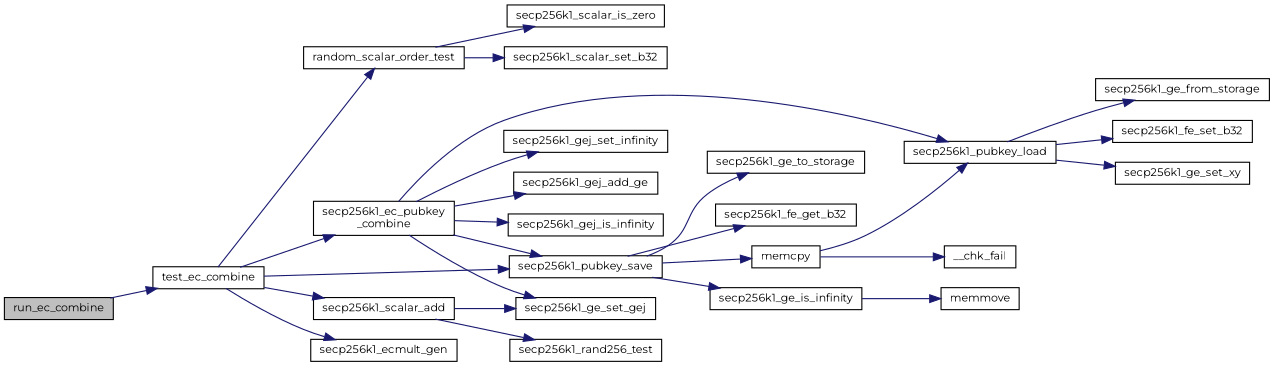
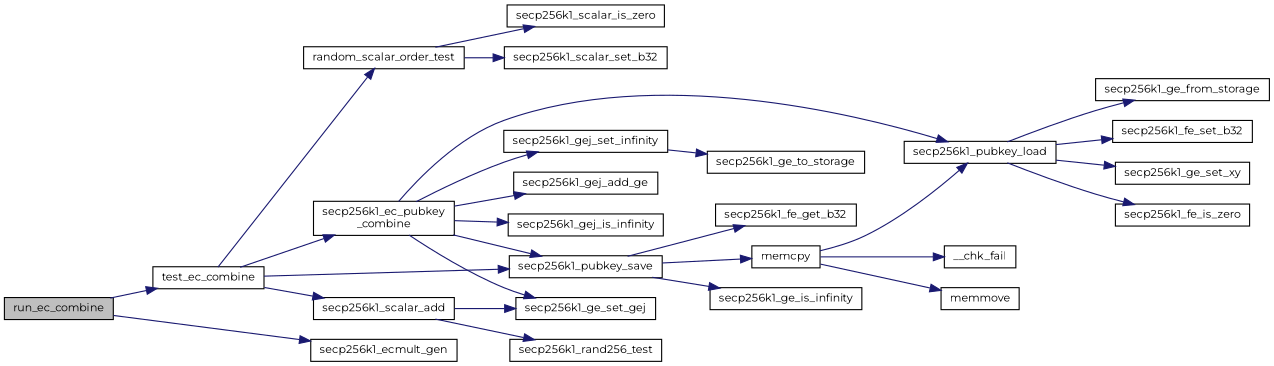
(691, 215) -> (682, 151)
none -> (1182, 215)
(896, 299) -> (875, 276)
(274, 316) -> (207, 328)
